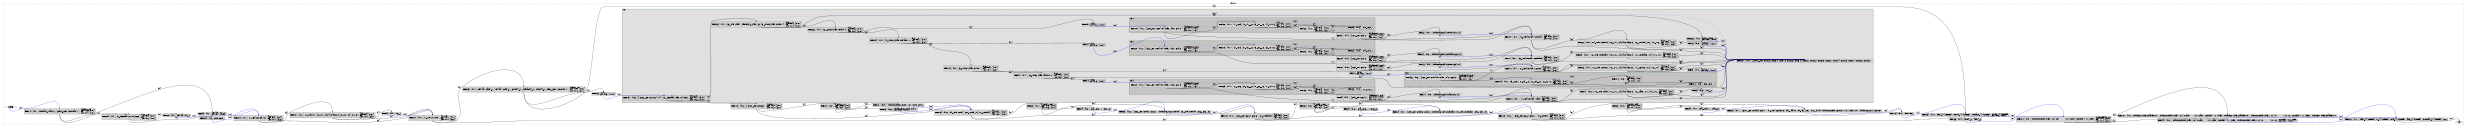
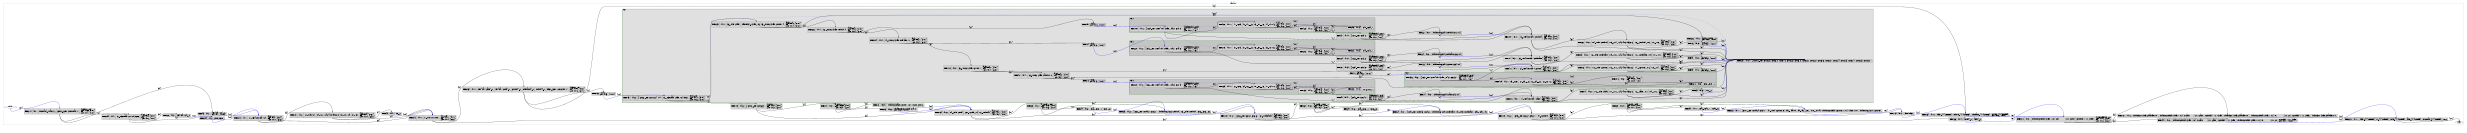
none -> (1702, 58)
(10, 107) -> (10, 107)
